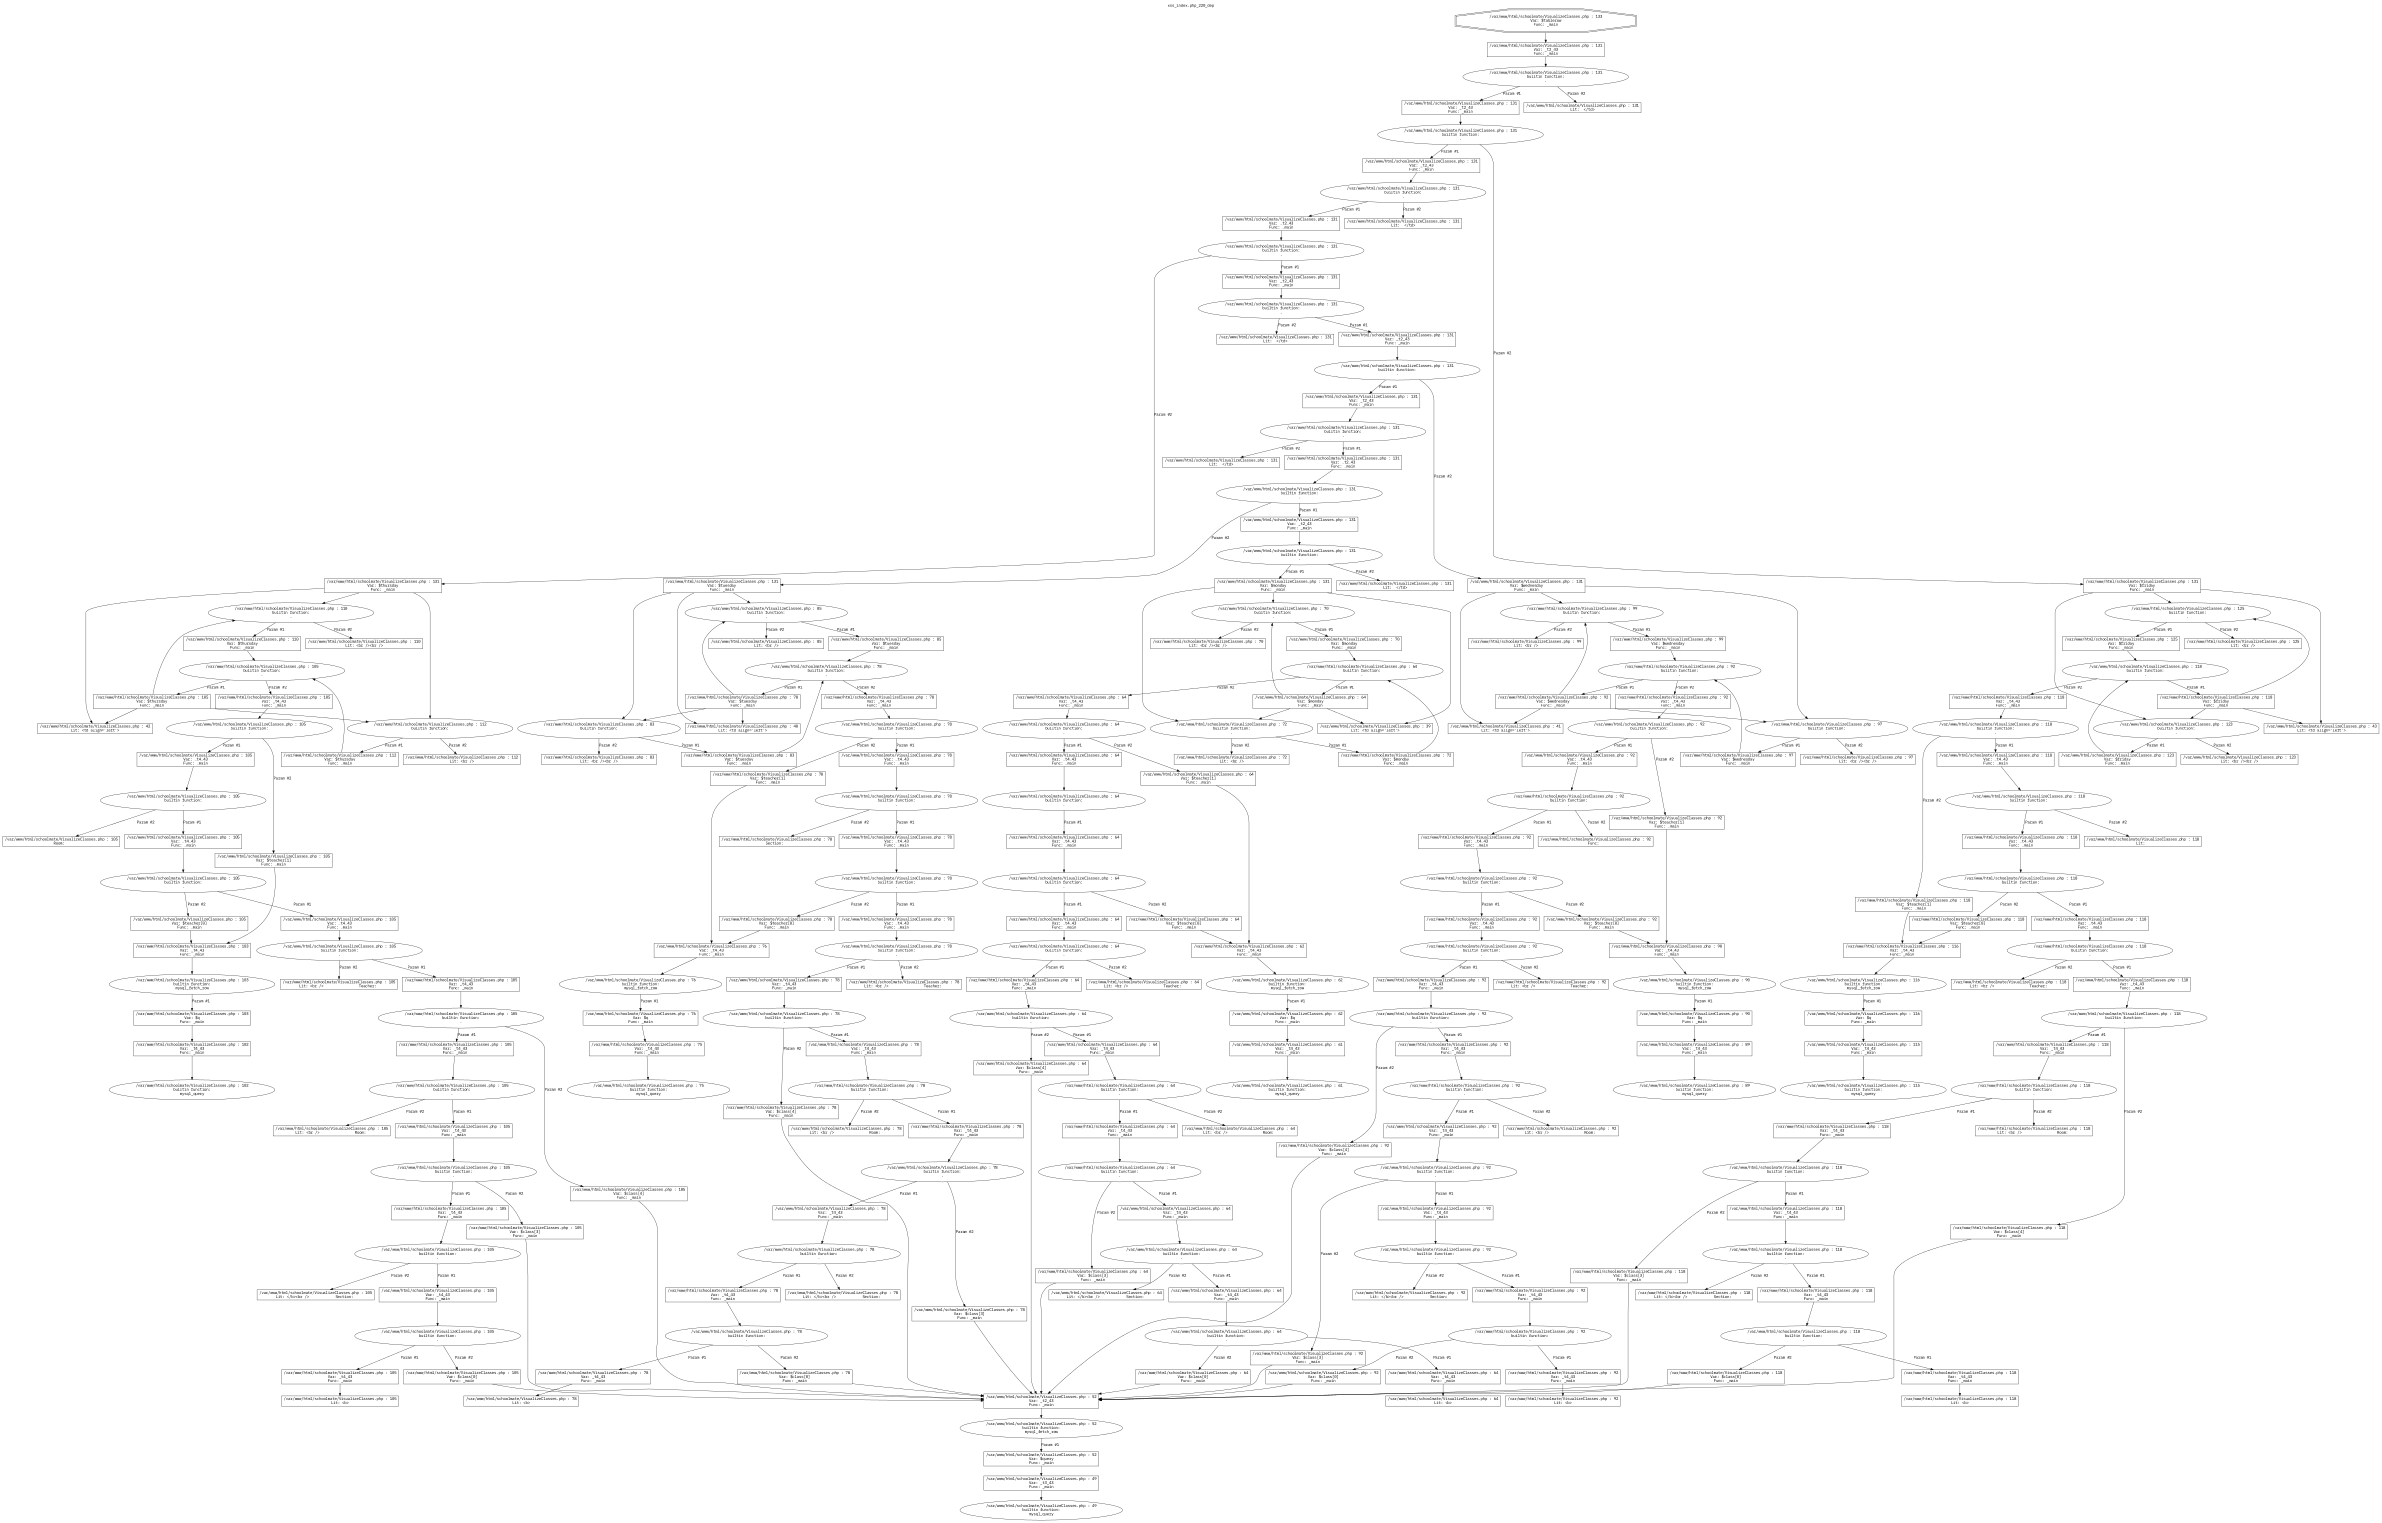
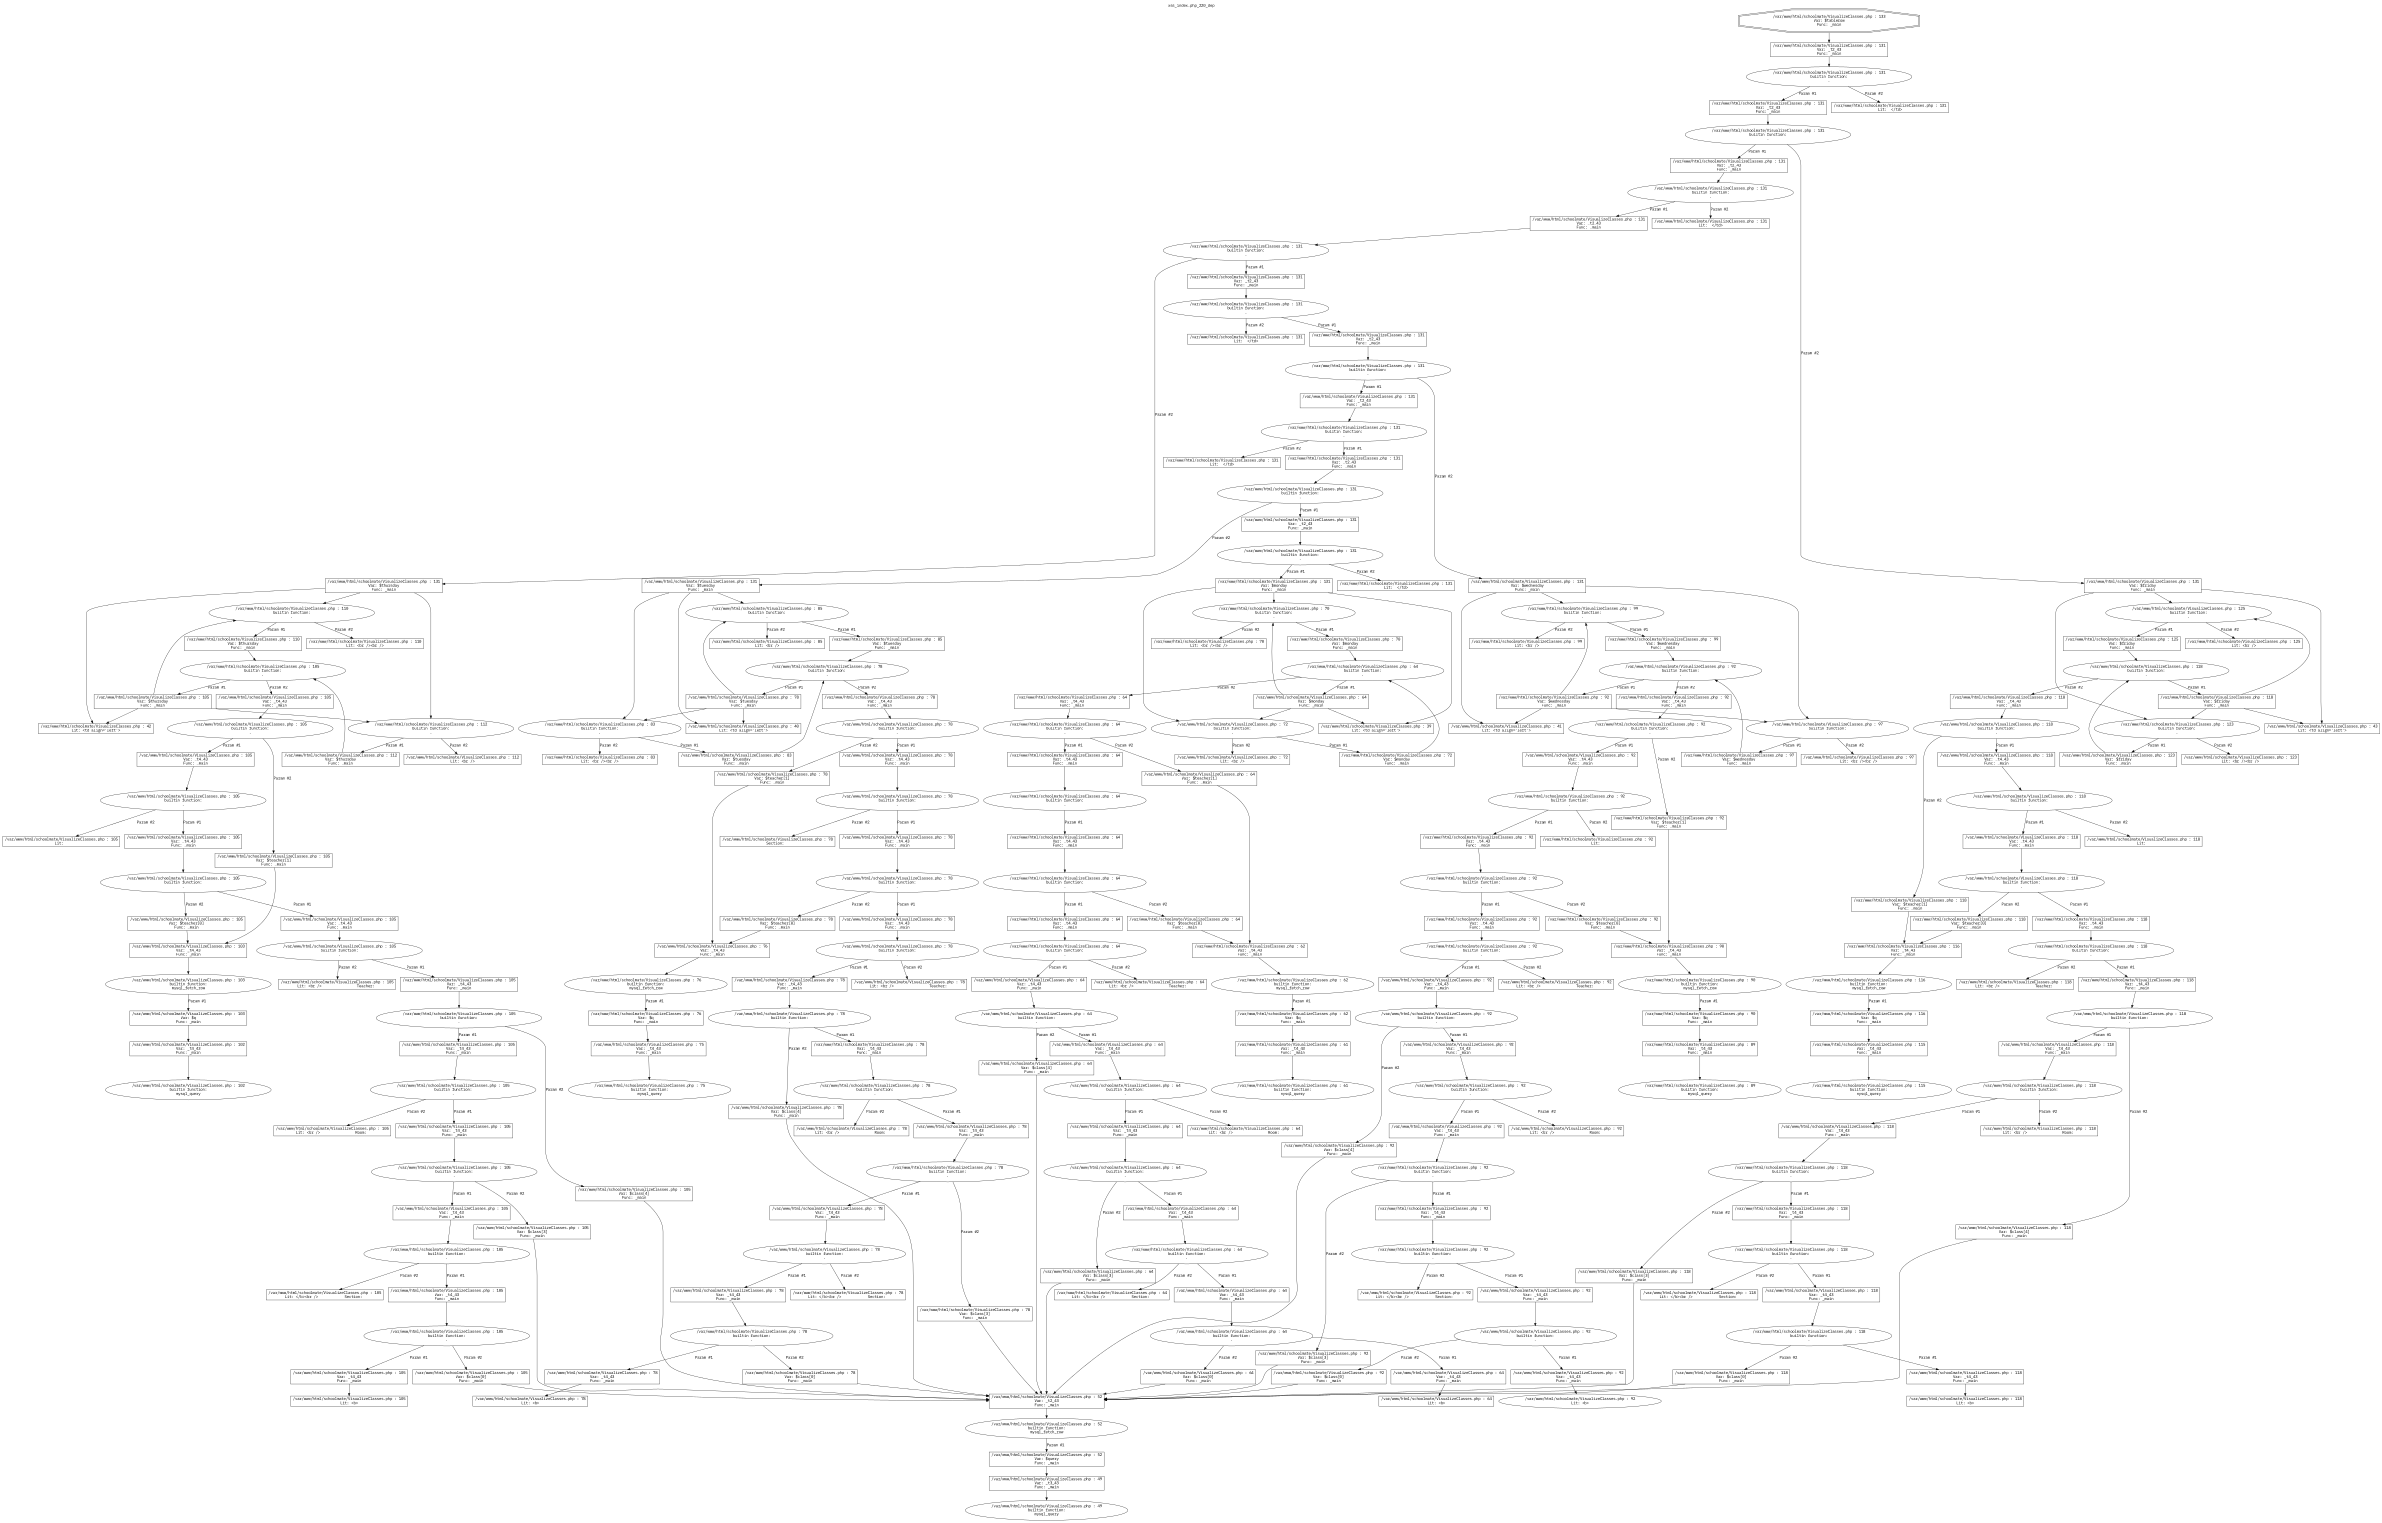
(61, 841) -> (61, 841)
(1596, 841) -> (1598, 841)
(1563, 1401) -> (1580, 1401)
